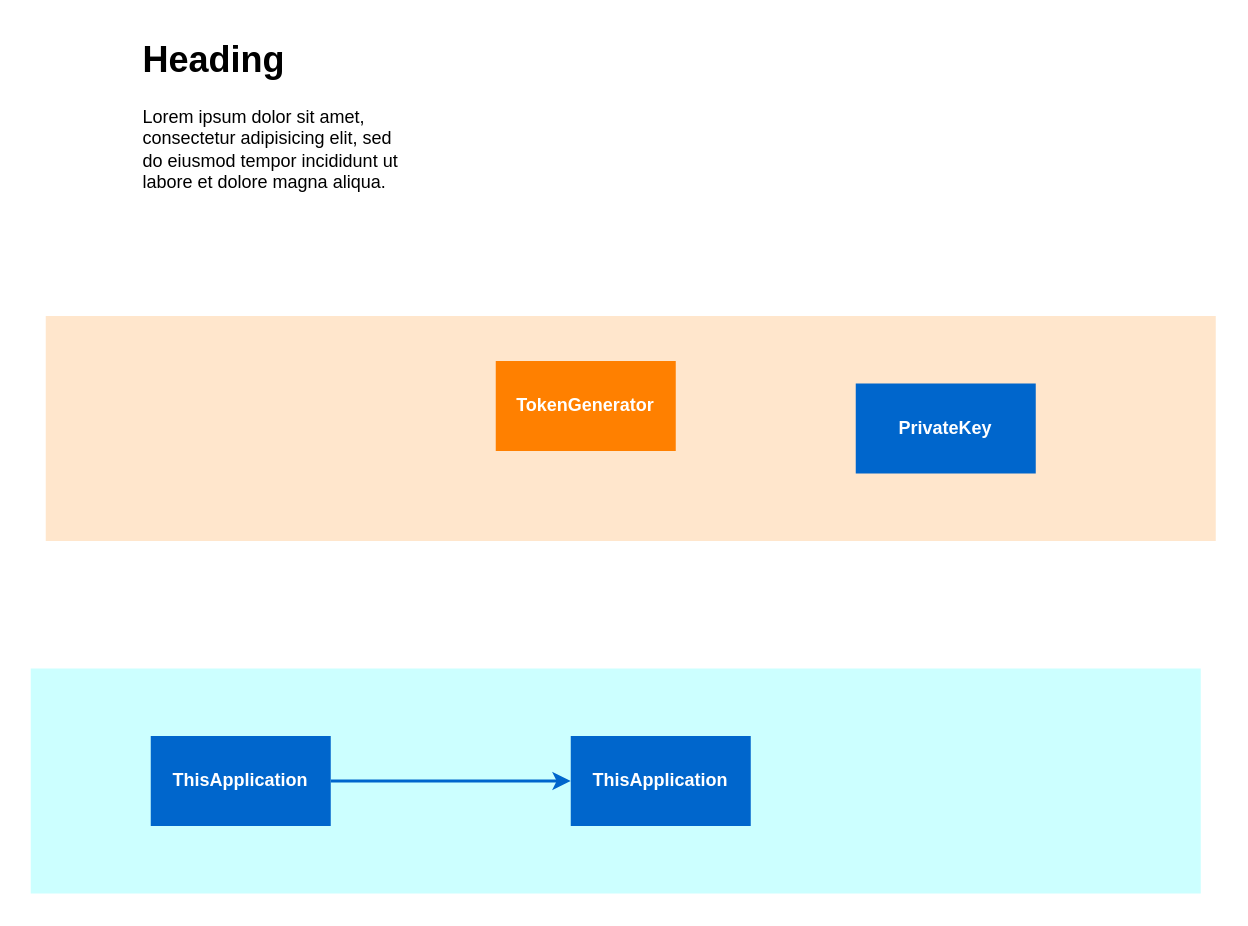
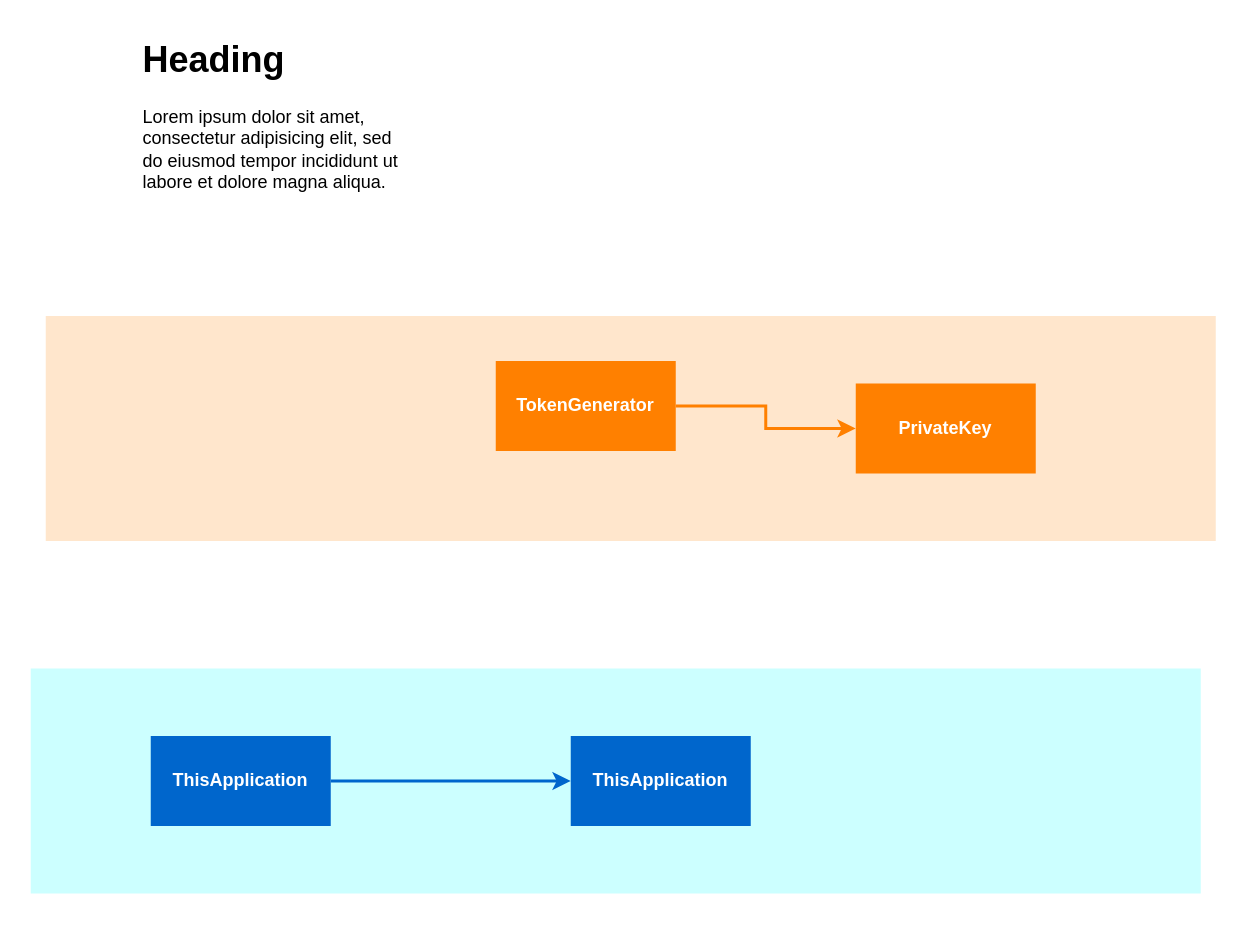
none -> (766, 410)
(946, 428) -> (946, 428)
